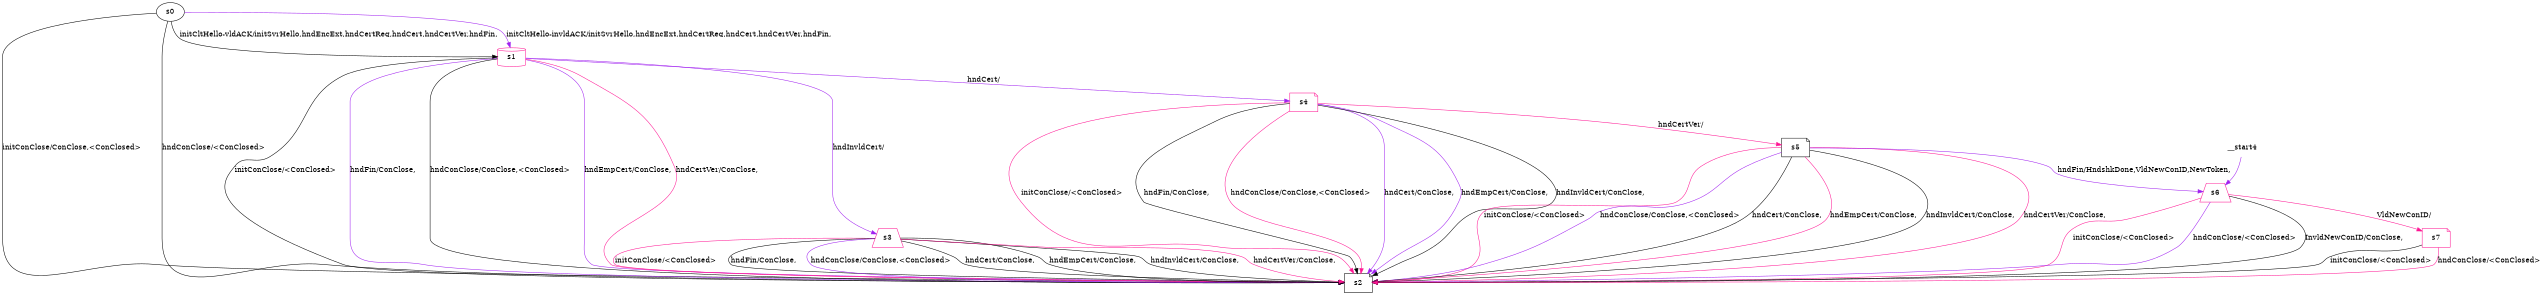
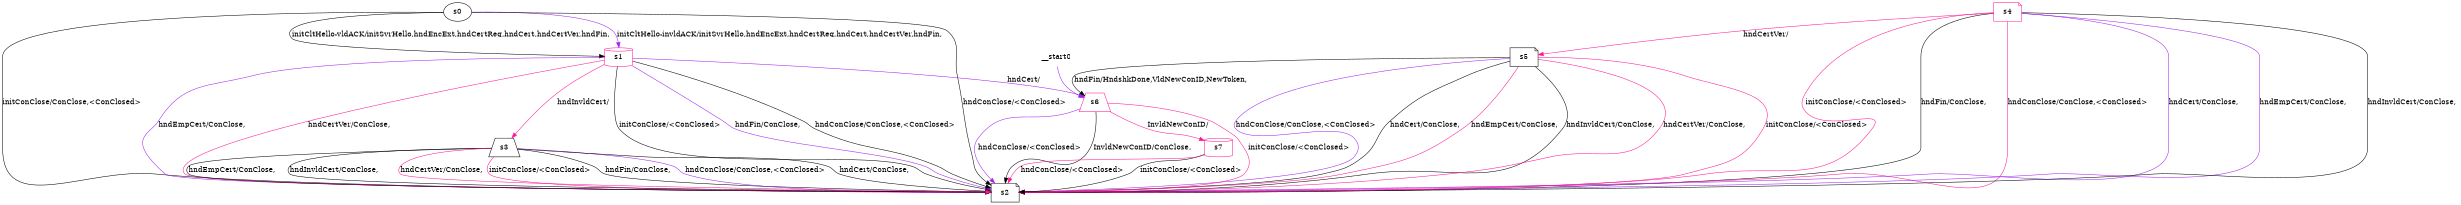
(757, 76) -> (556, 94)
(905, 79) -> (857, 70)
(2242, 148) -> (1057, 57)
(2006, 157) -> (1281, 61)
(2405, 215) -> (1179, 125)
(888, 238) -> (504, 148)
(2436, 238) -> (1219, 148)
